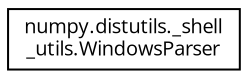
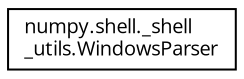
(124, 39) -> (122, 39)
